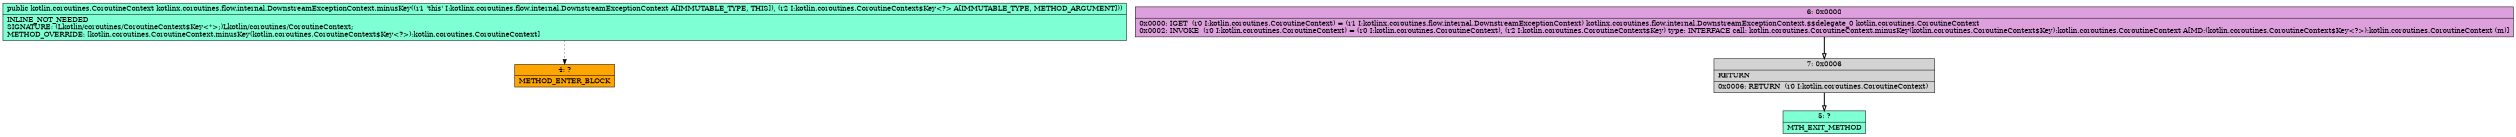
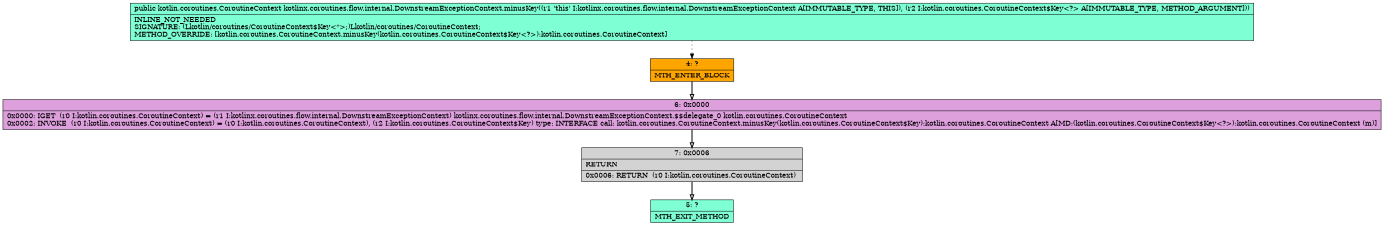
(565, 81) -> (692, 75)
none -> (692, 88)
